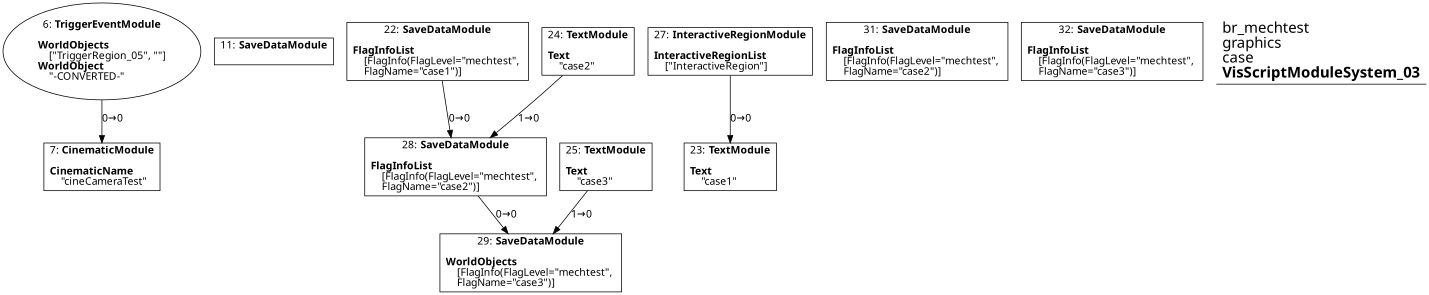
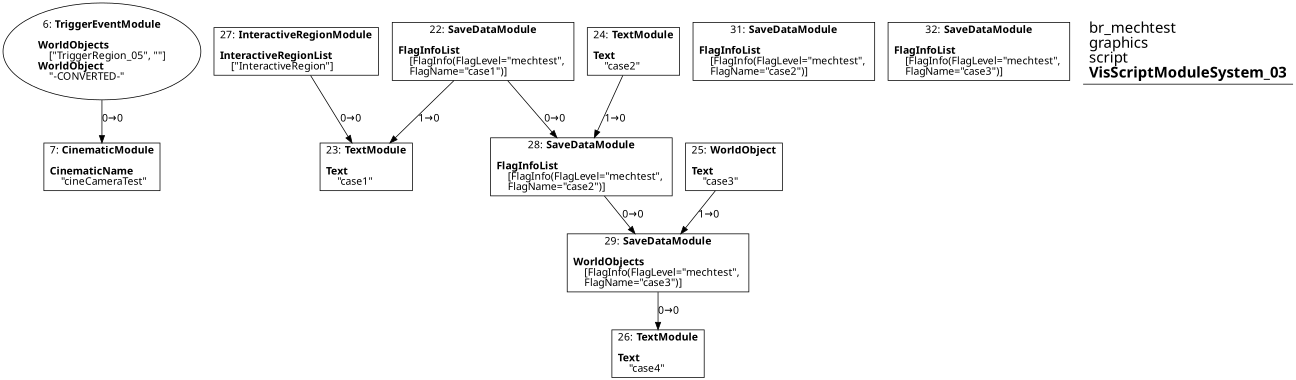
(274, 51) -> none
(1238, 58) -> (1109, 58)
none -> (425, 109)
(615, 150) -> (743, 150)
none -> (658, 354)
